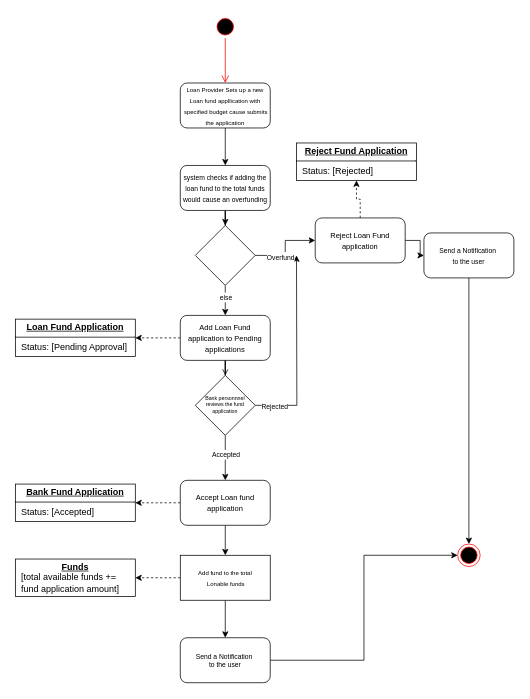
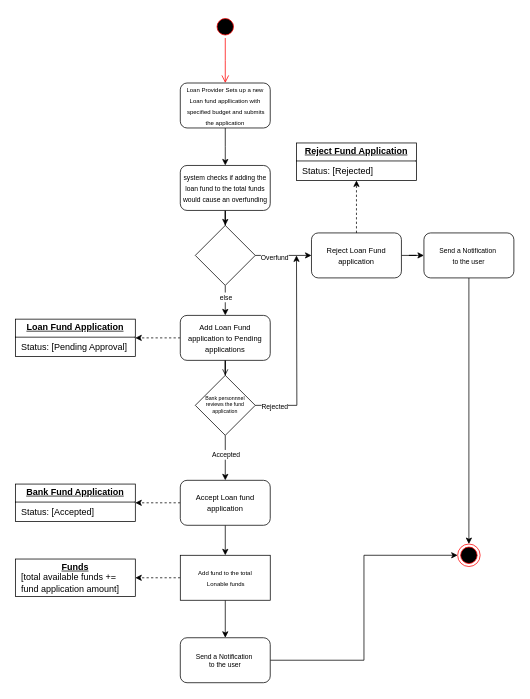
(225, 105) -> (225, 105)
(360, 240) -> (357, 255)
